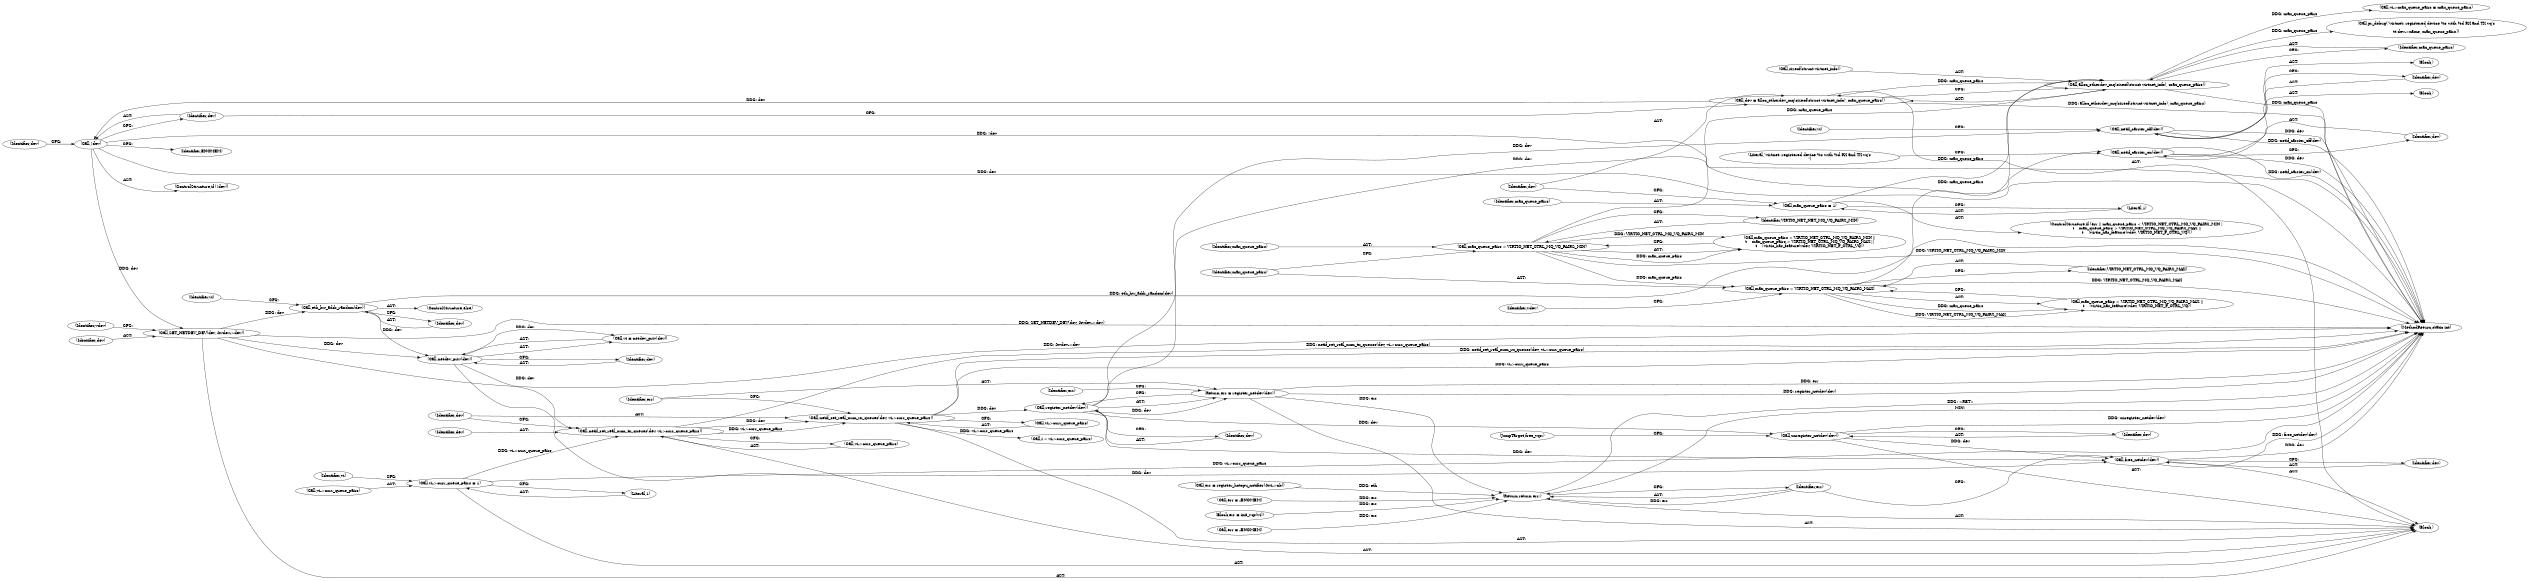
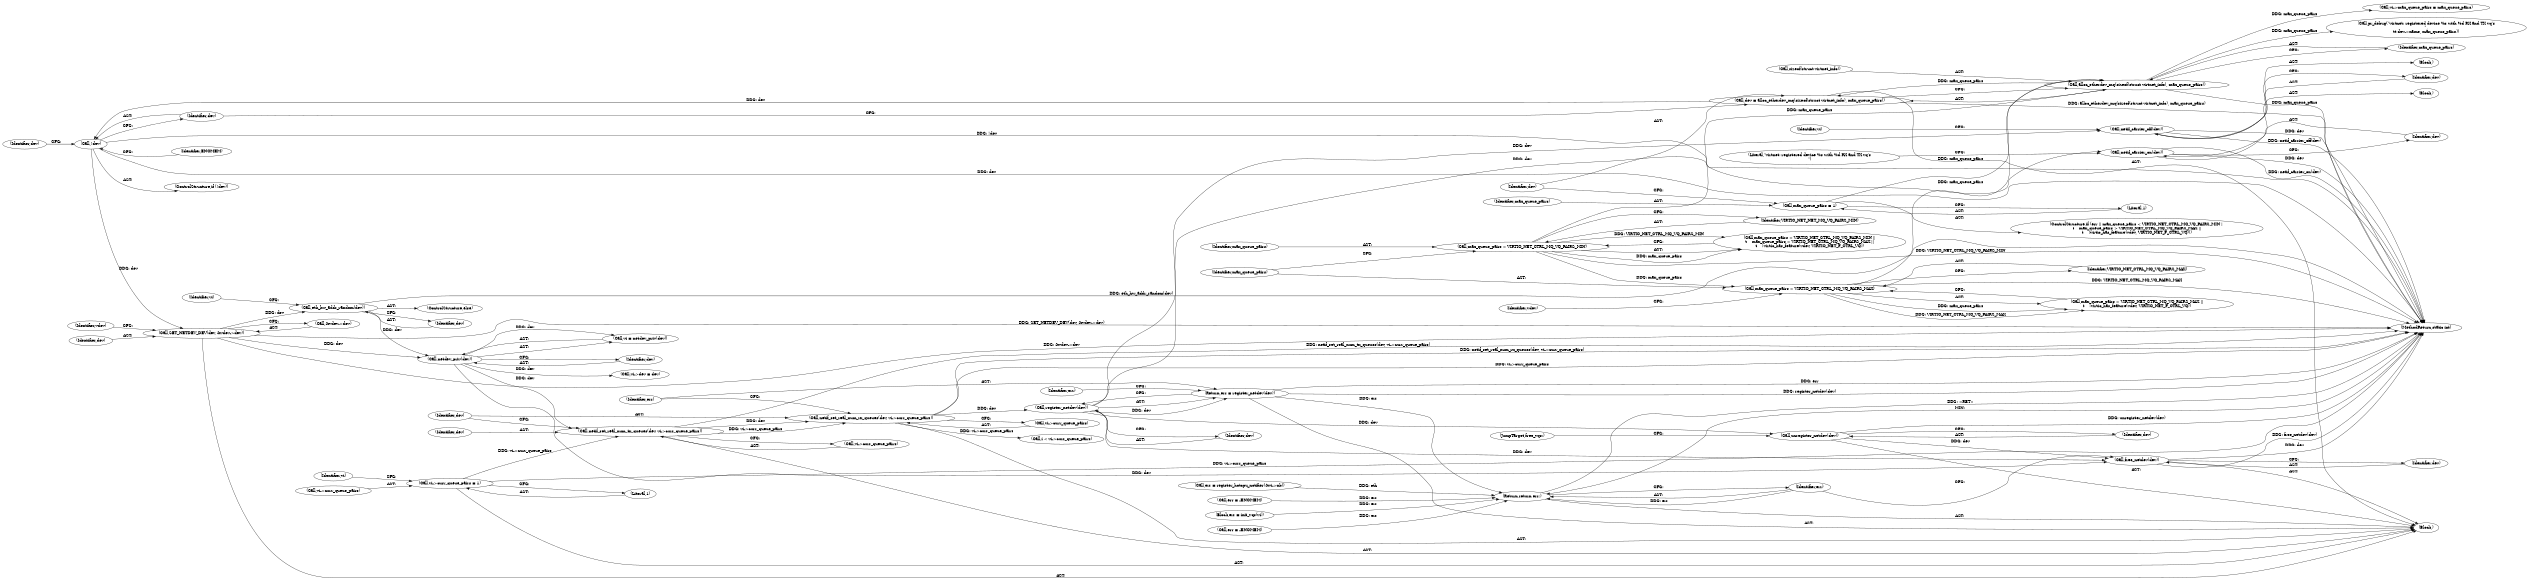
(139, 147) -> (140, 156)
none -> (333, 324)
none -> (640, 375)
